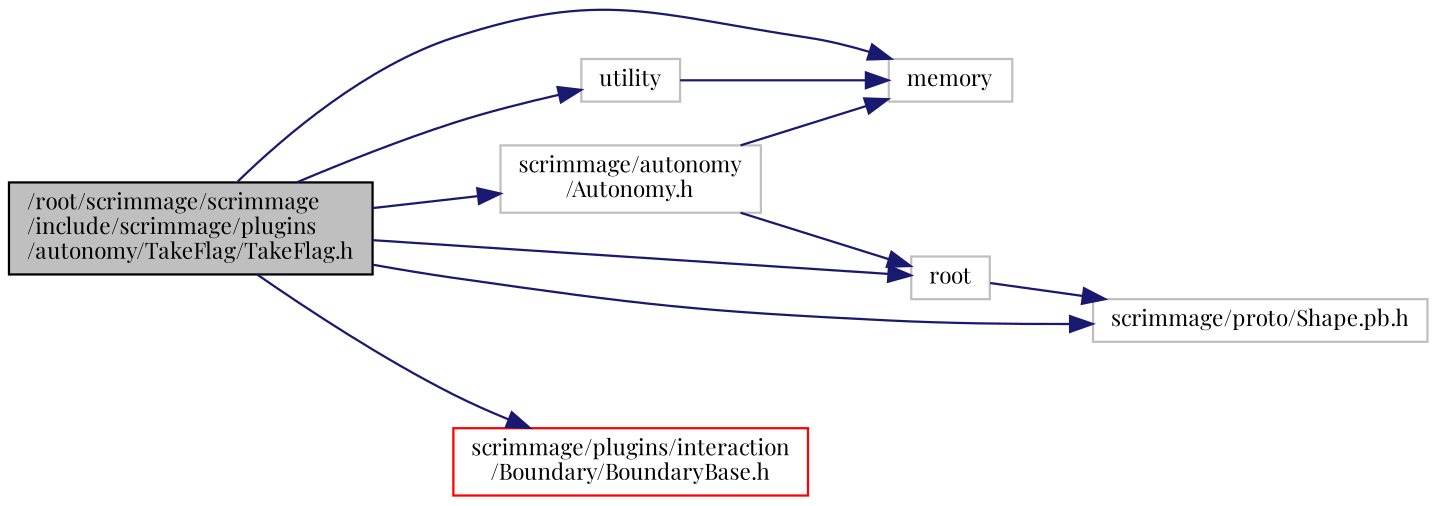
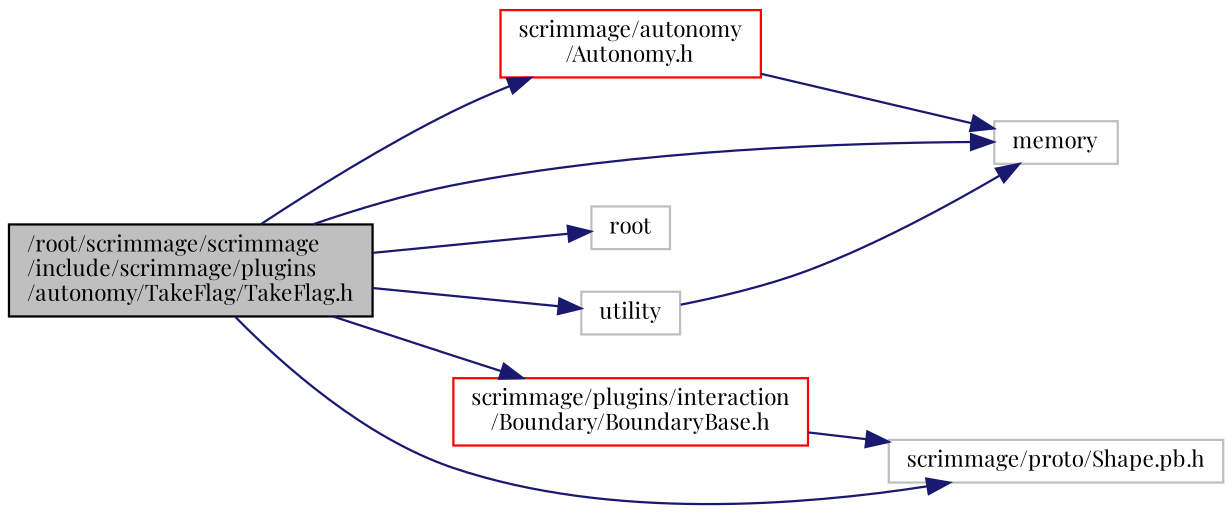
(631, 179) -> (631, 44)
(815, 236) -> none
(1036, 289) -> (837, 436)
